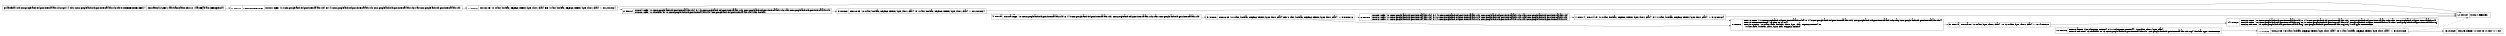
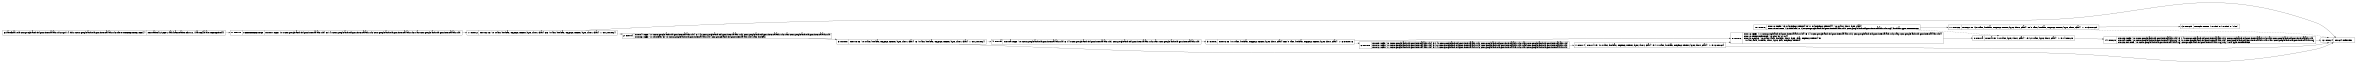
(2064, 27) -> (1958, 32)
